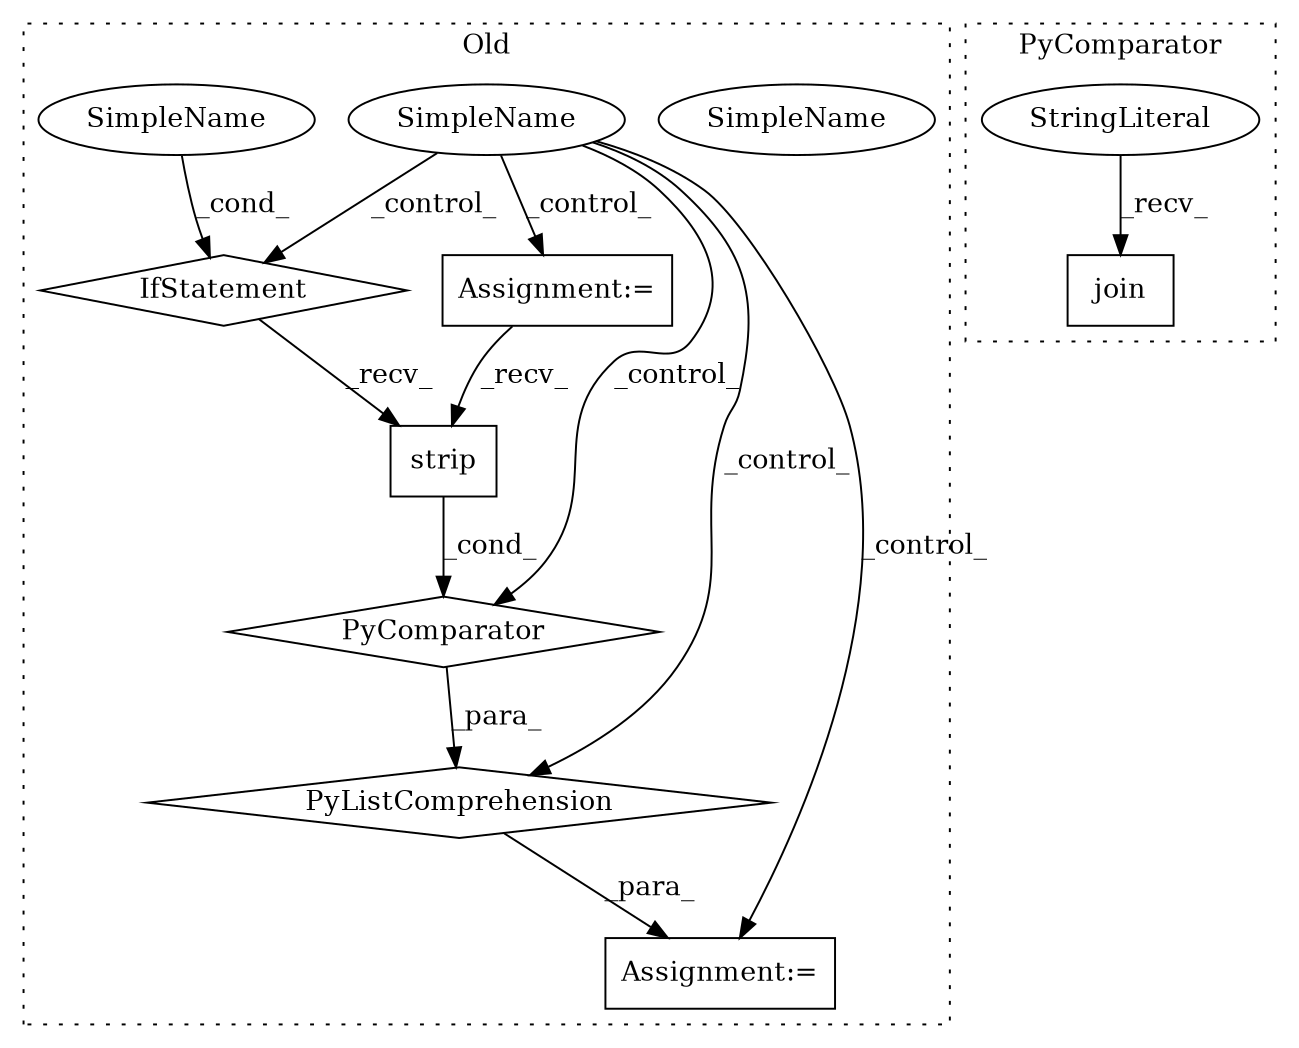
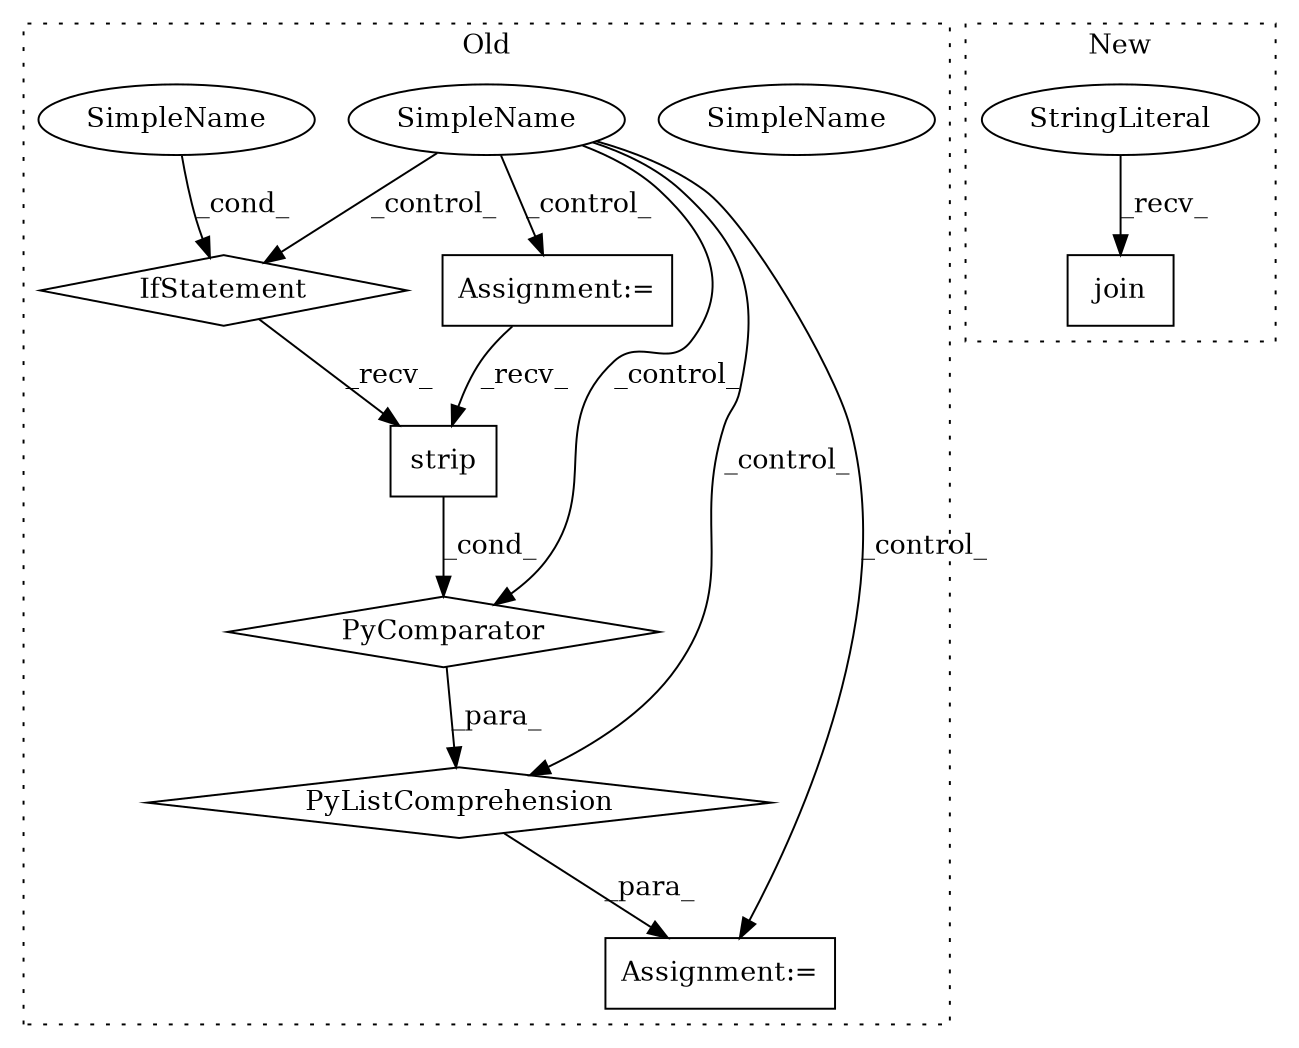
(1121, 46) -> (1121, 46)
